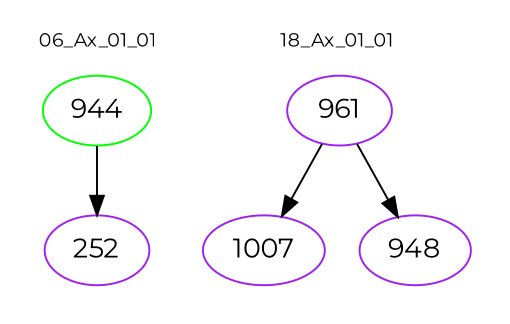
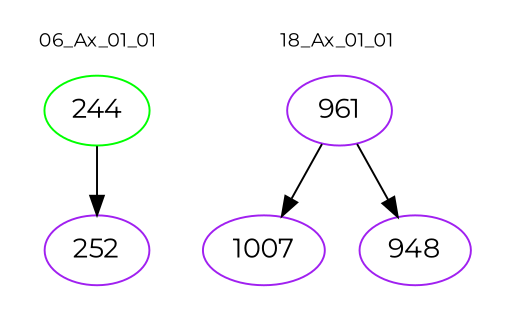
(97, 111) -> (97, 111)
